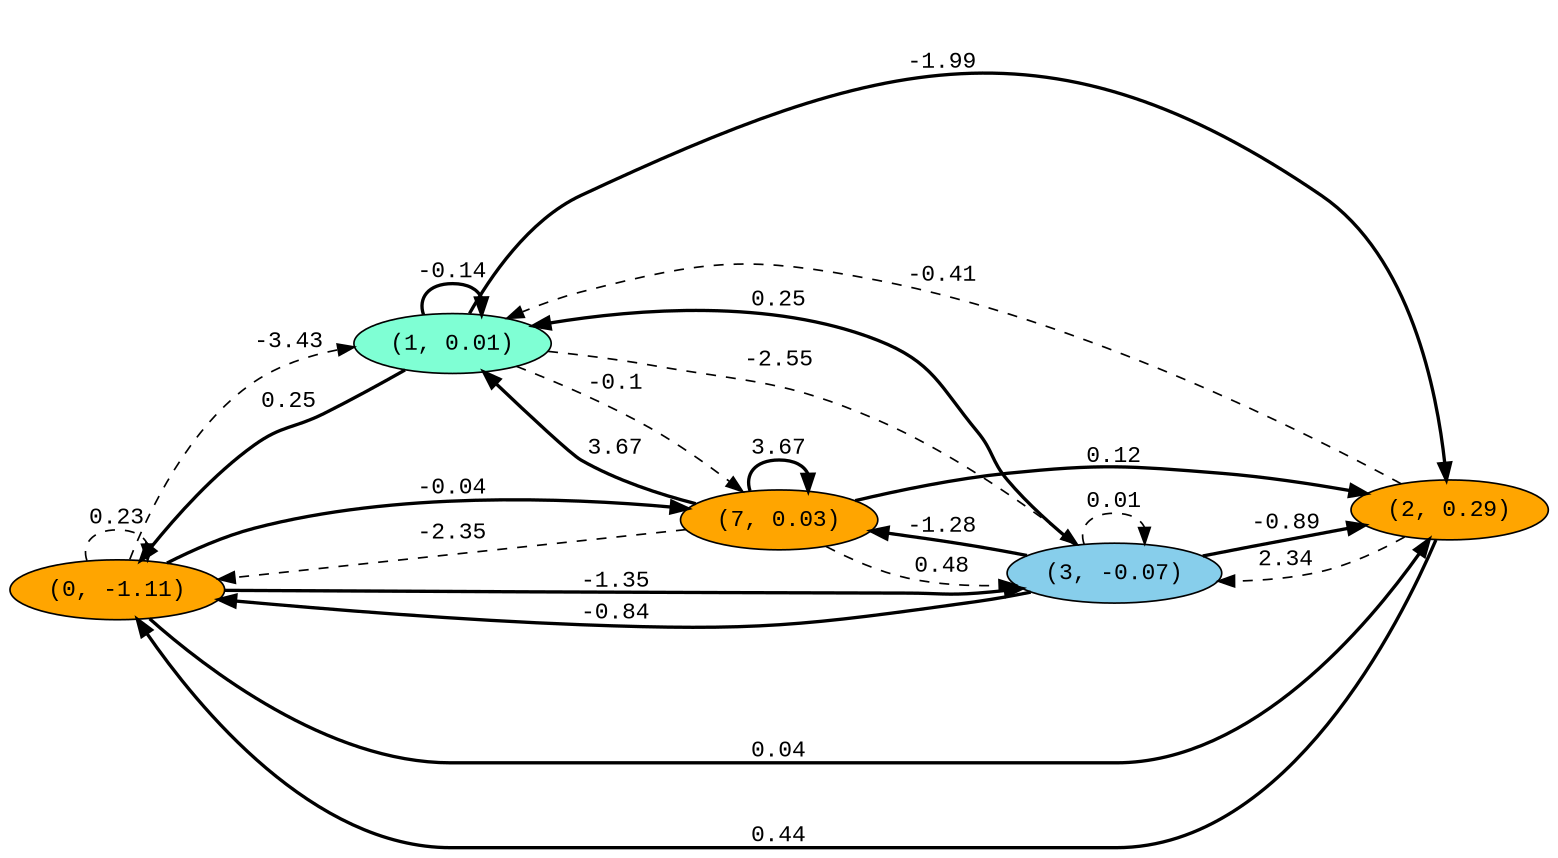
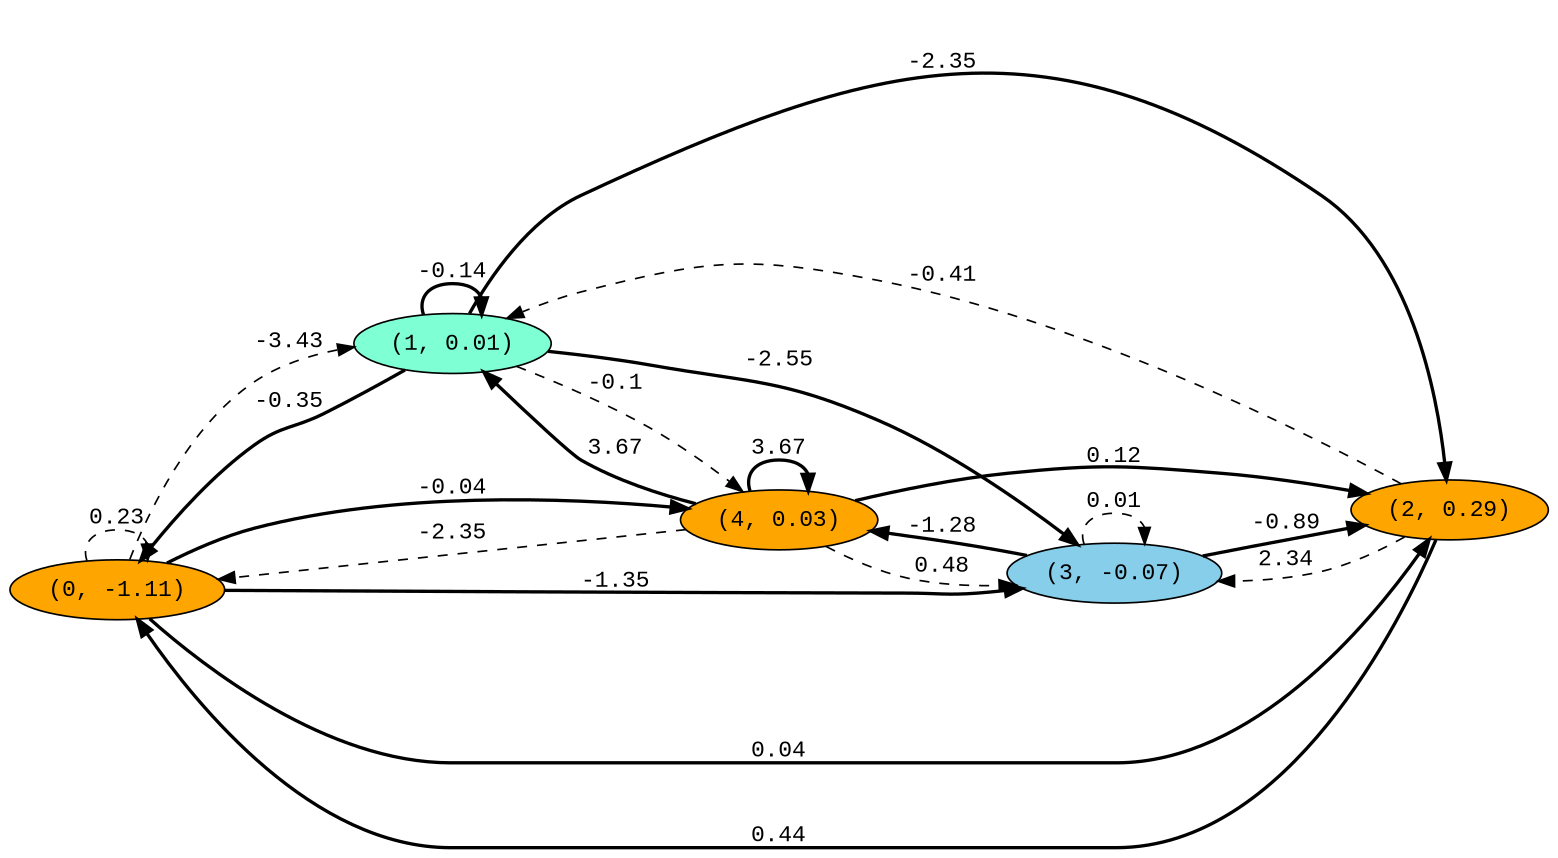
(942, 61) -> (942, 61)
(857, 334) -> none
(822, 399) -> (822, 399)
(289, 401) -> (289, 401)
(779, 520) -> (779, 520)
(634, 626) -> none
